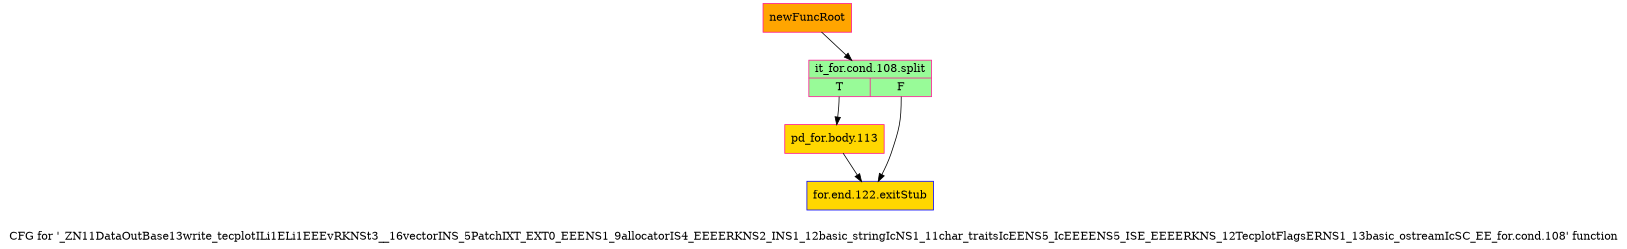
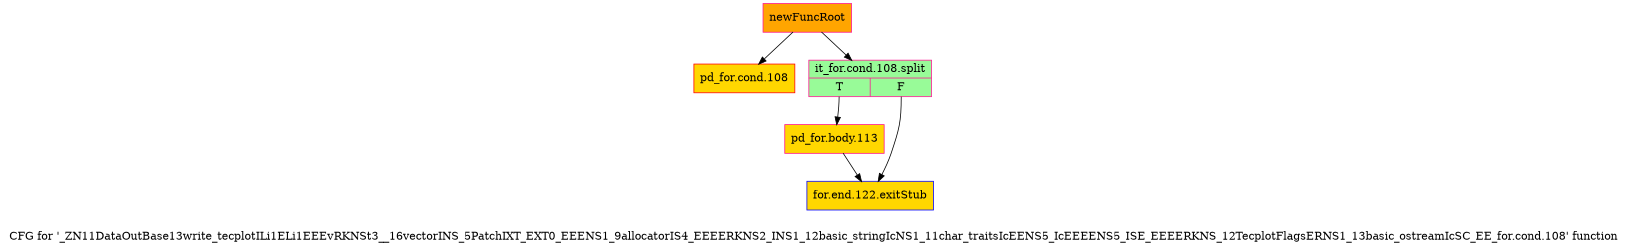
none -> (744, 78)
